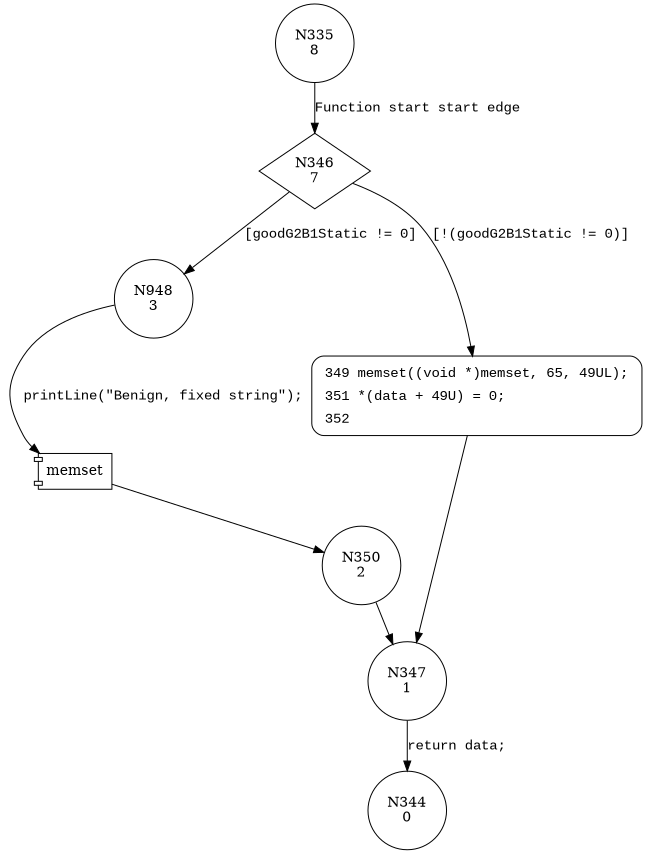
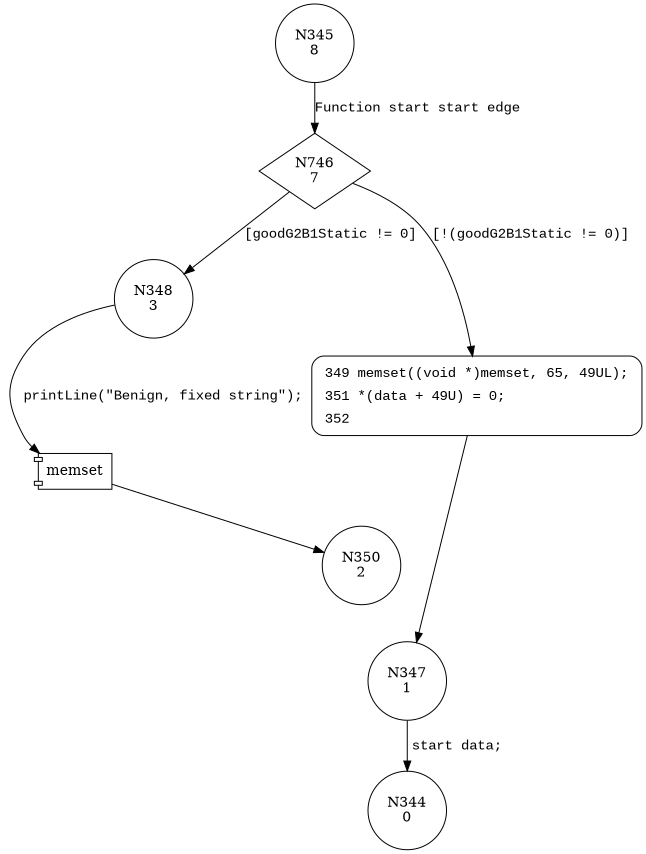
(315, 43) -> (315, 43)
(315, 171) -> (315, 171)
(154, 299) -> (154, 299)
(383, 619) -> none
(457, 746) -> (457, 746)
